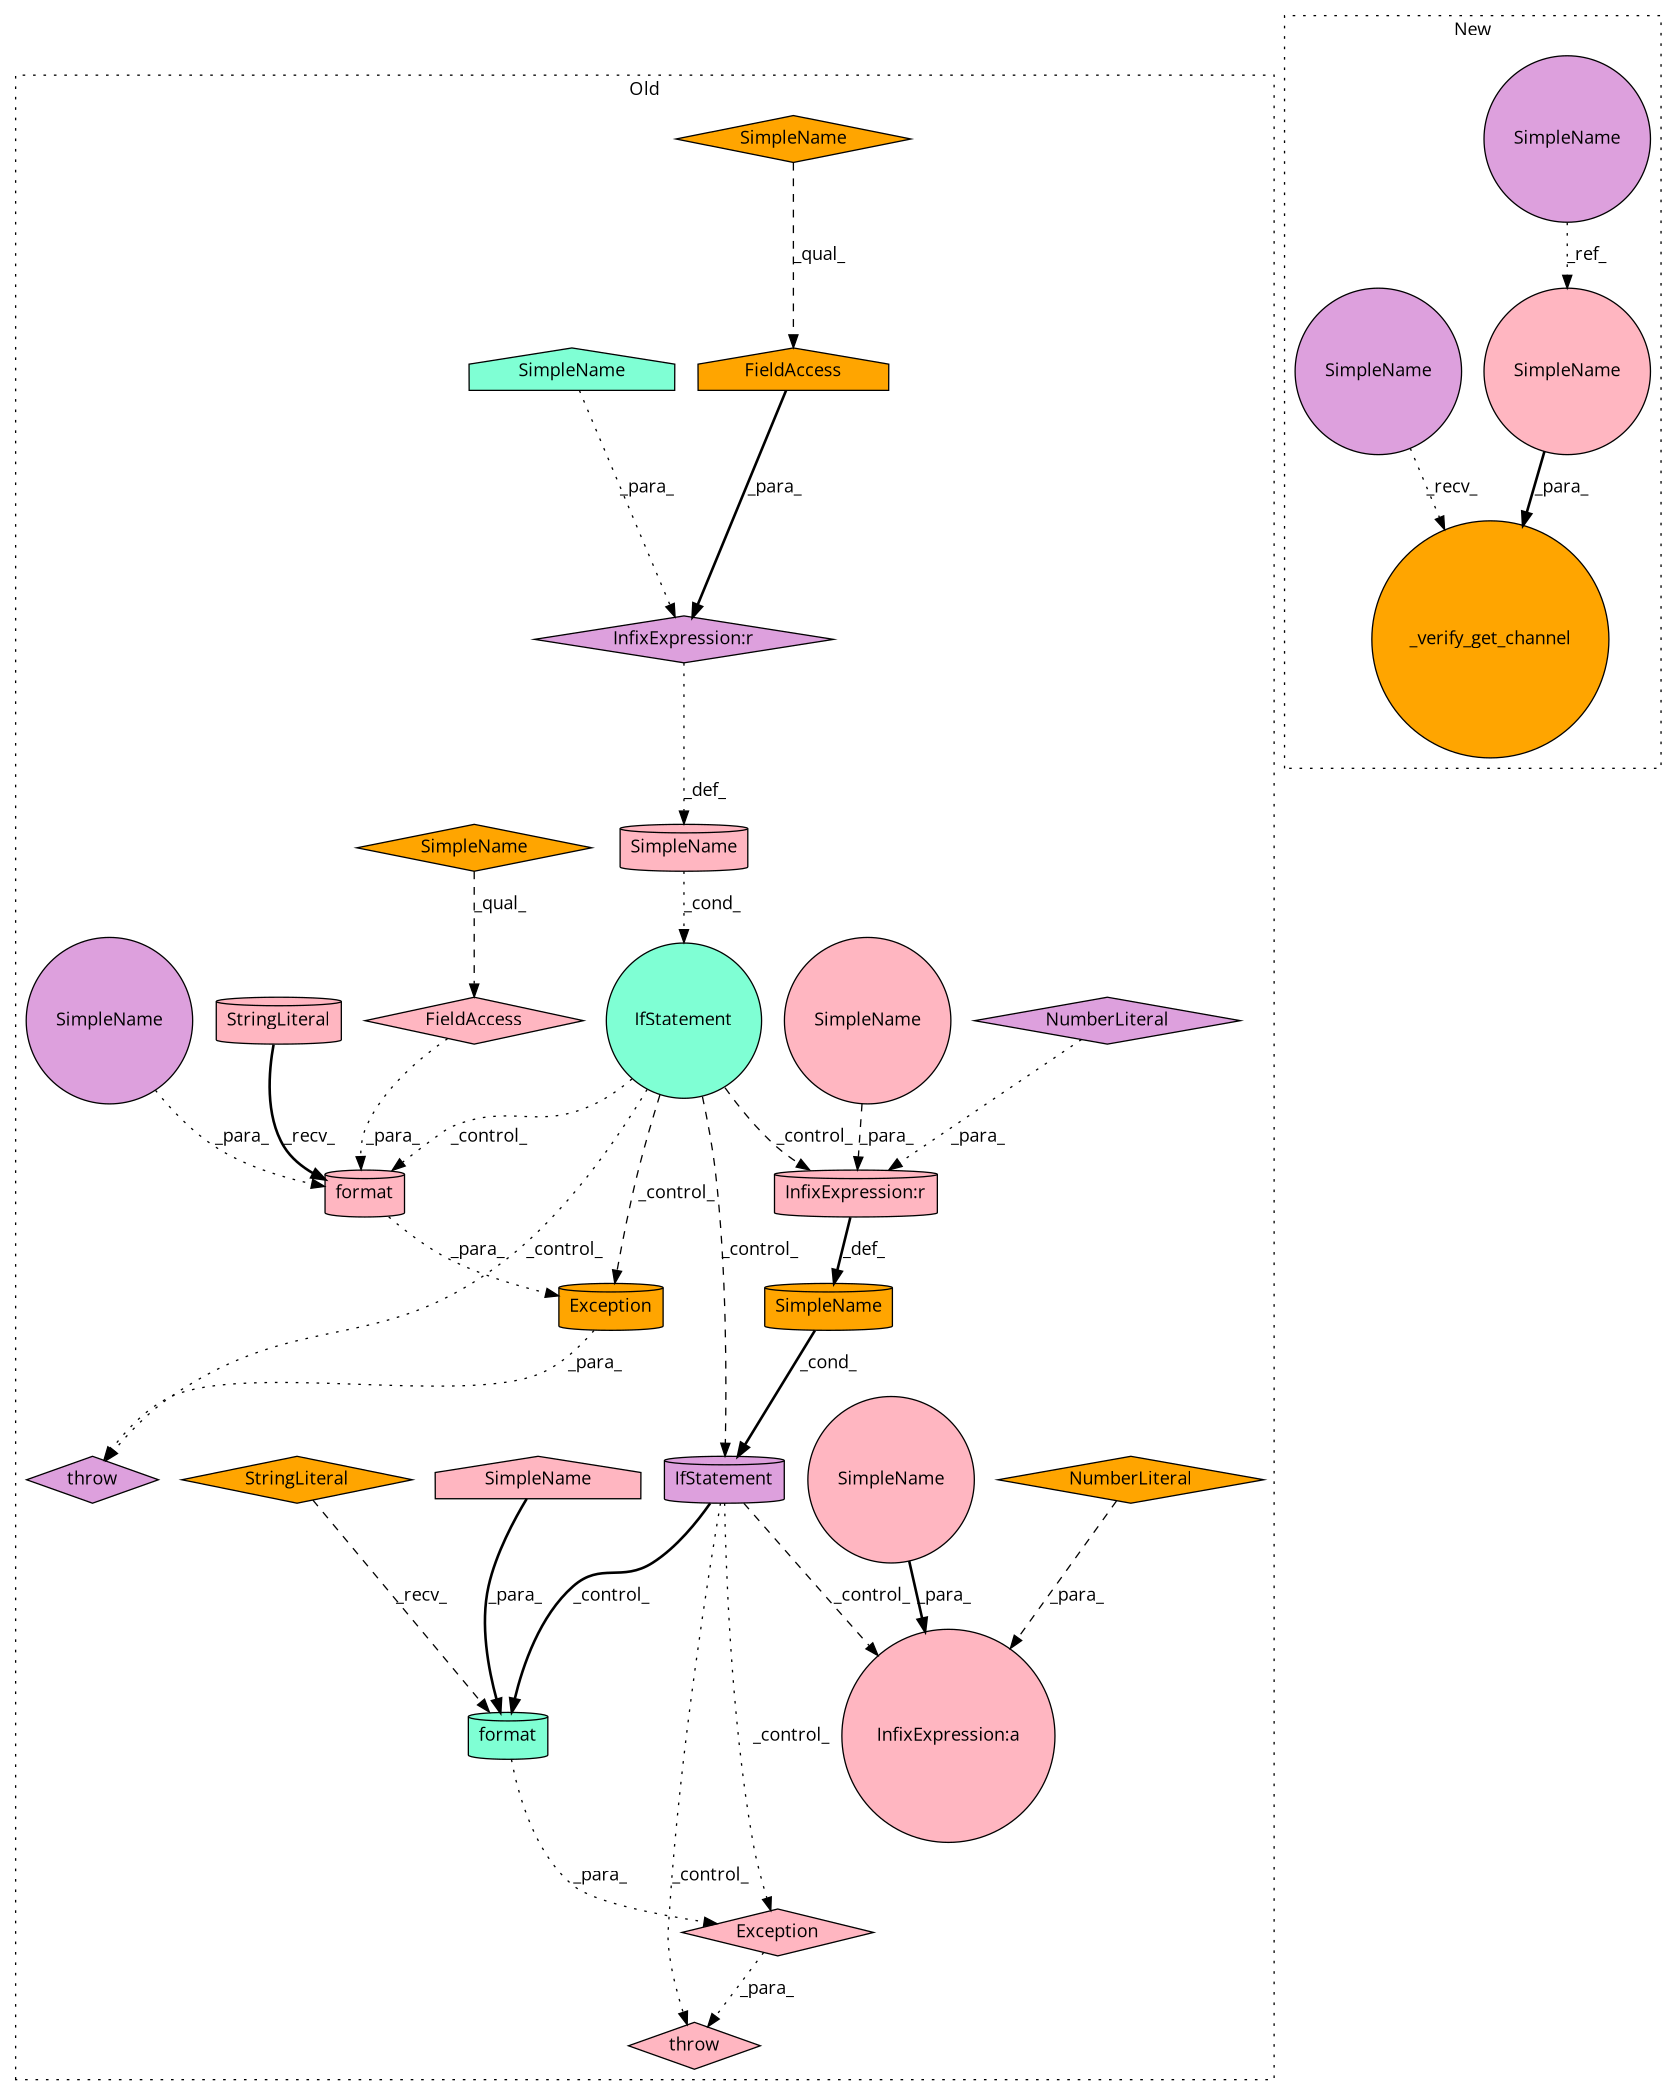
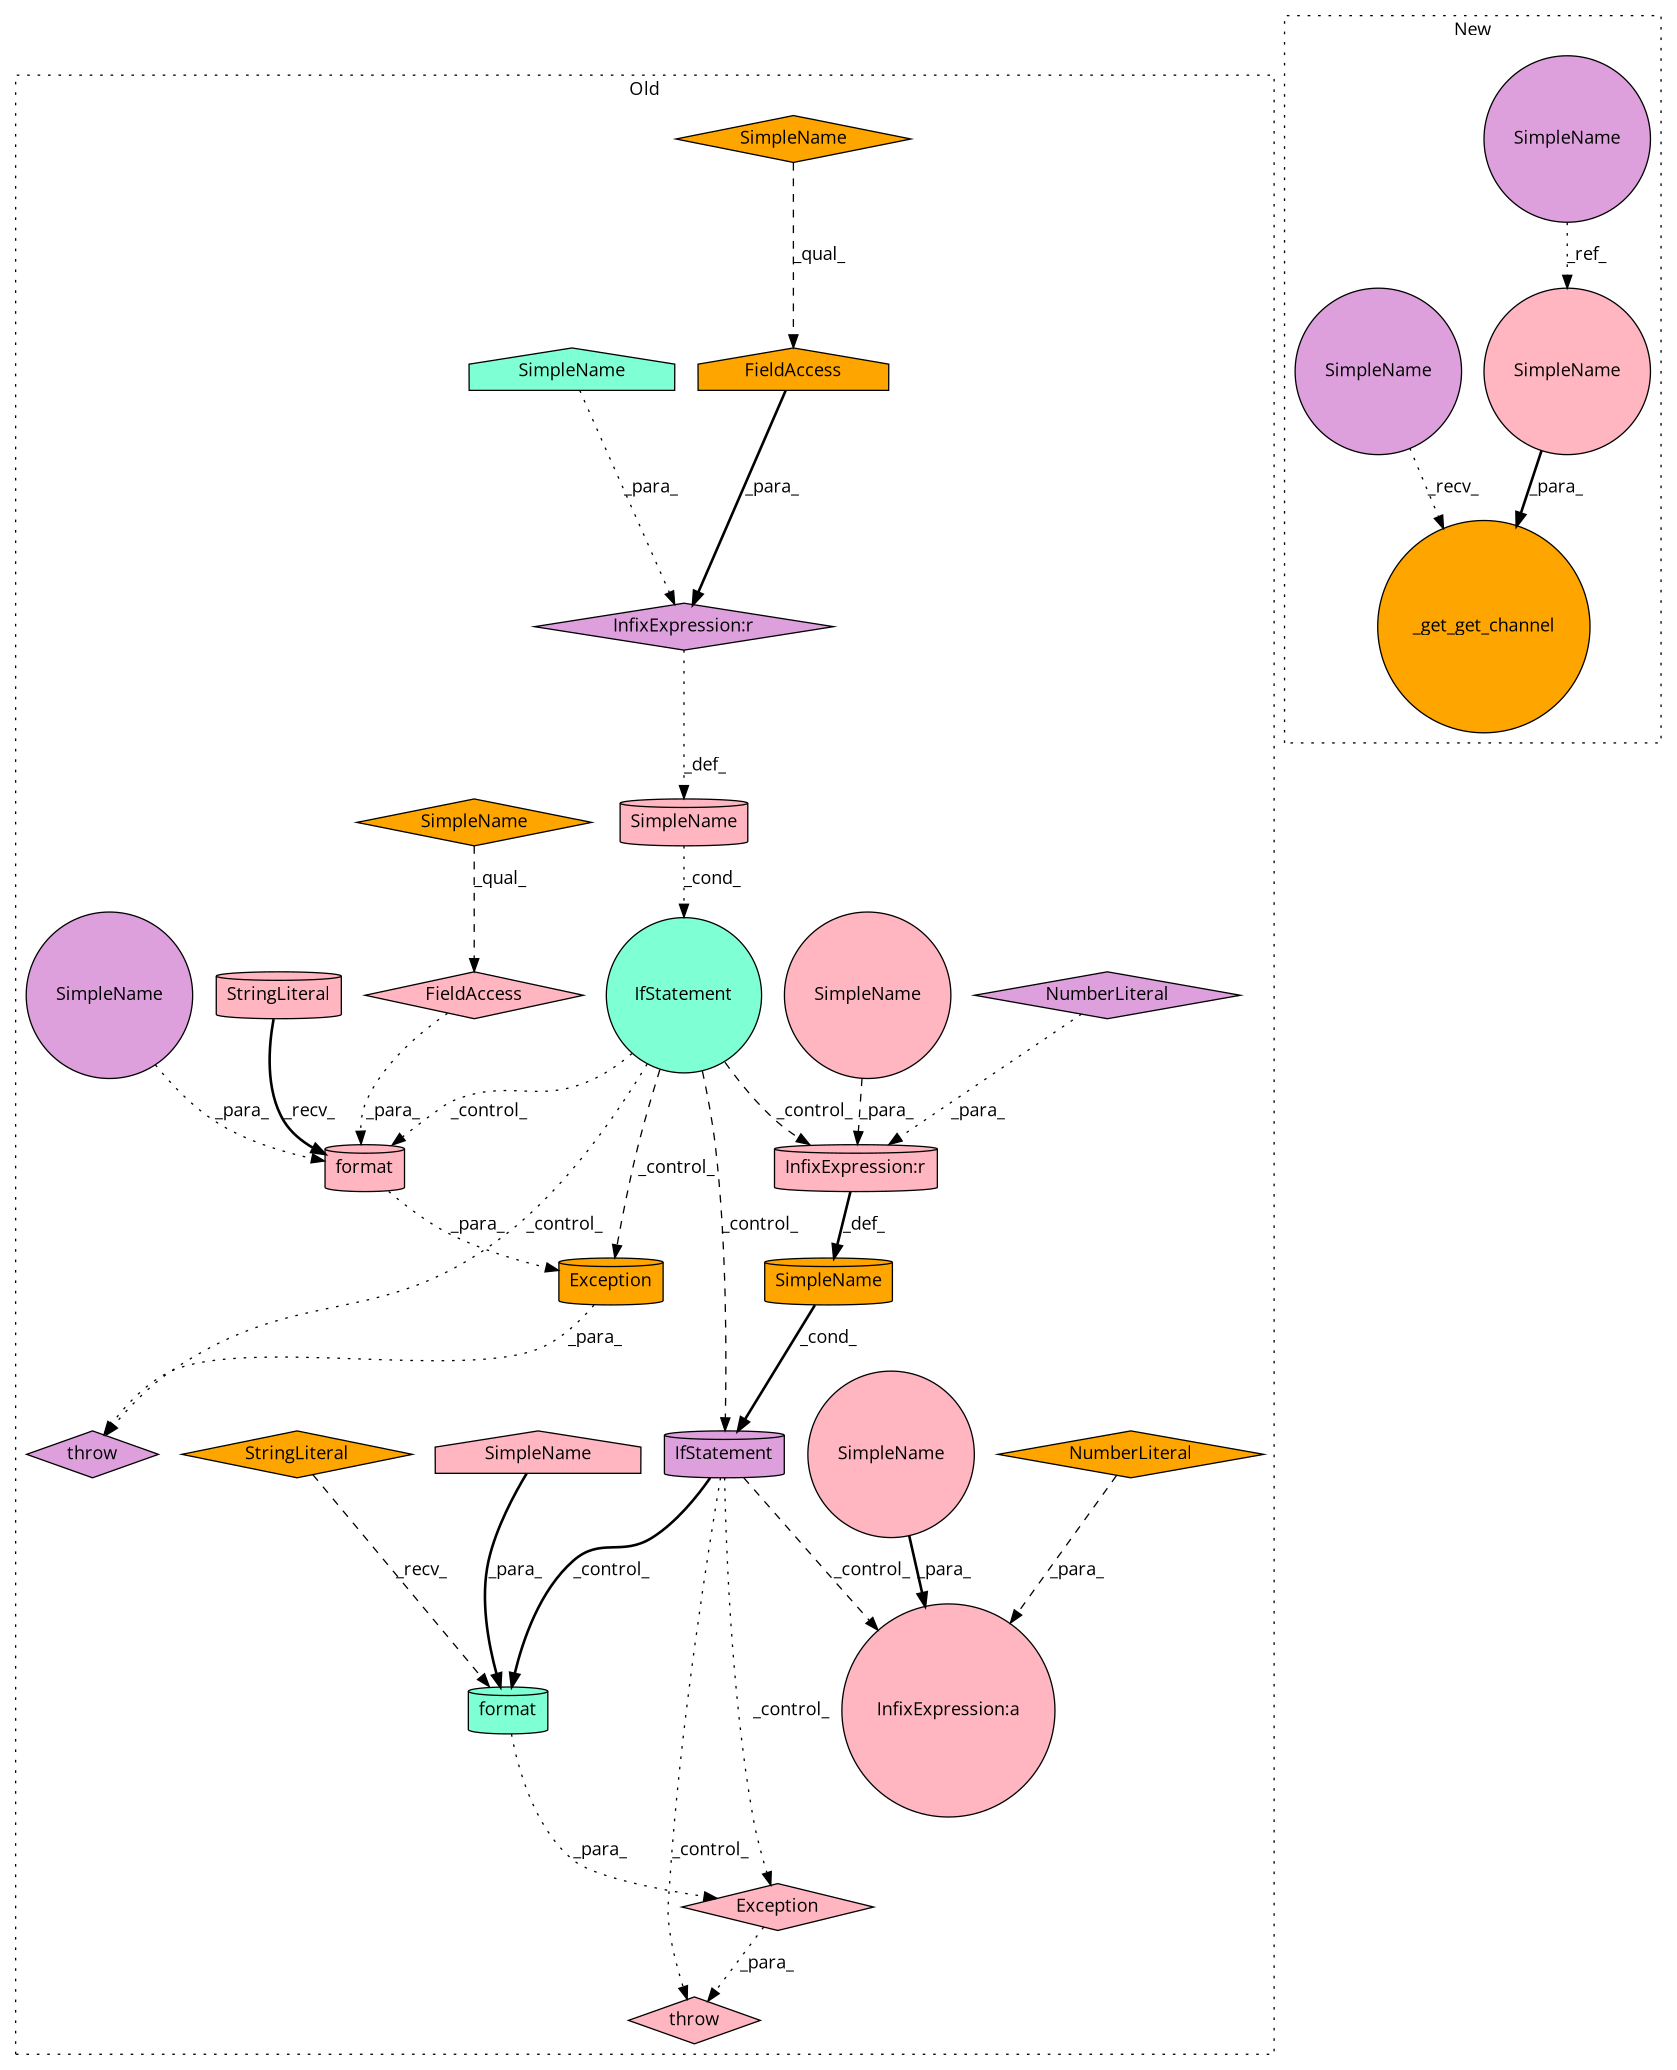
(1490, 639) -> (1484, 627)
